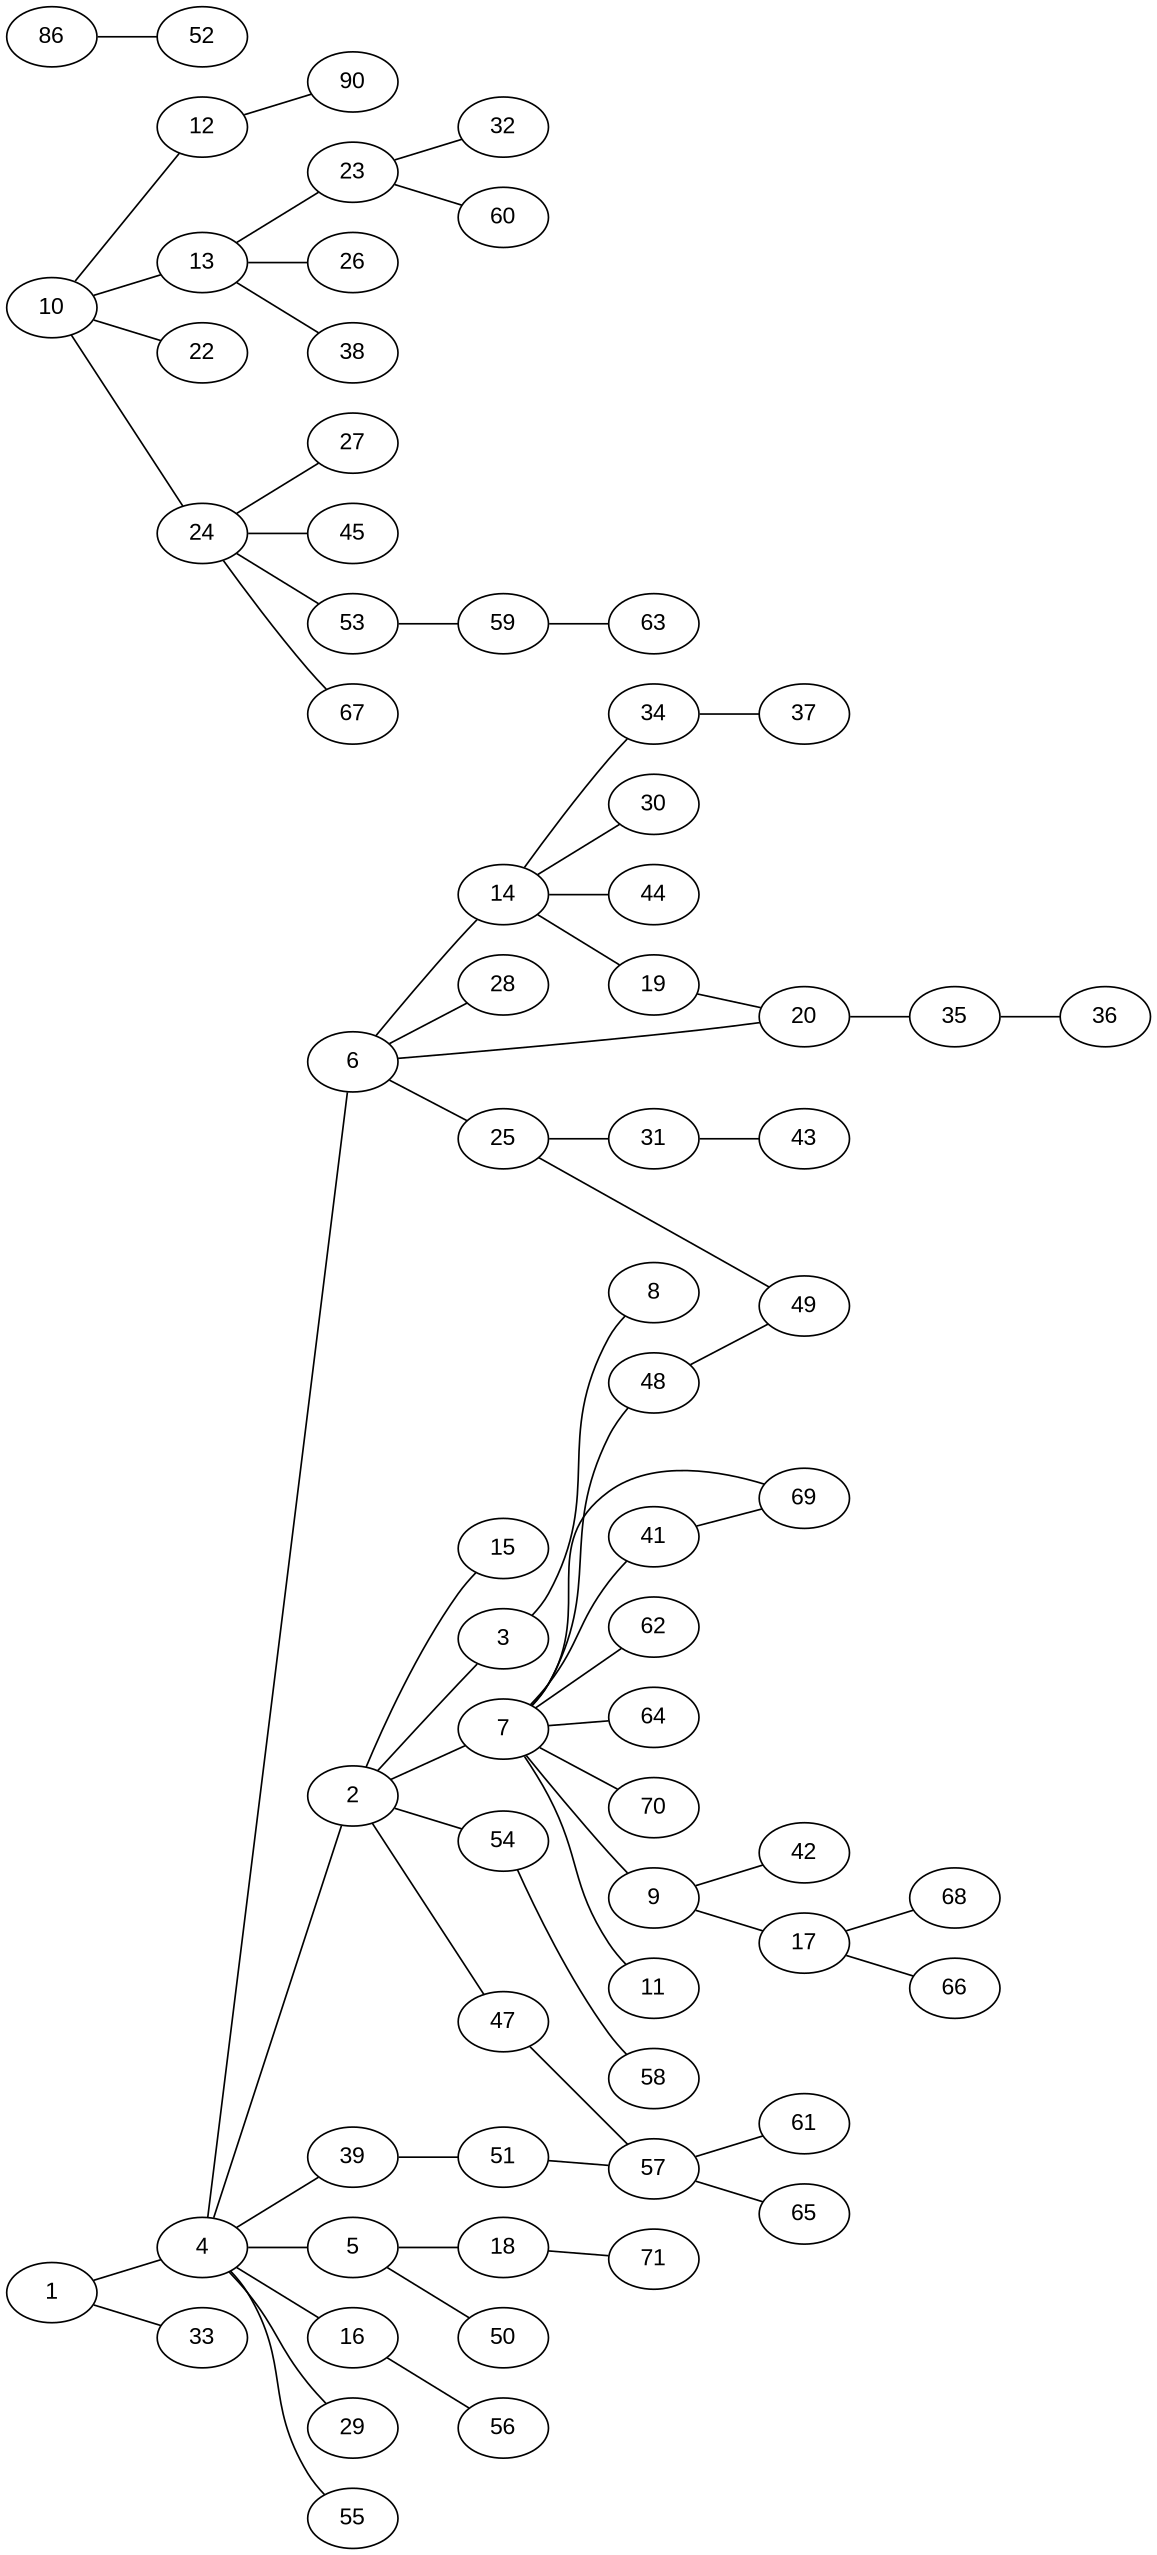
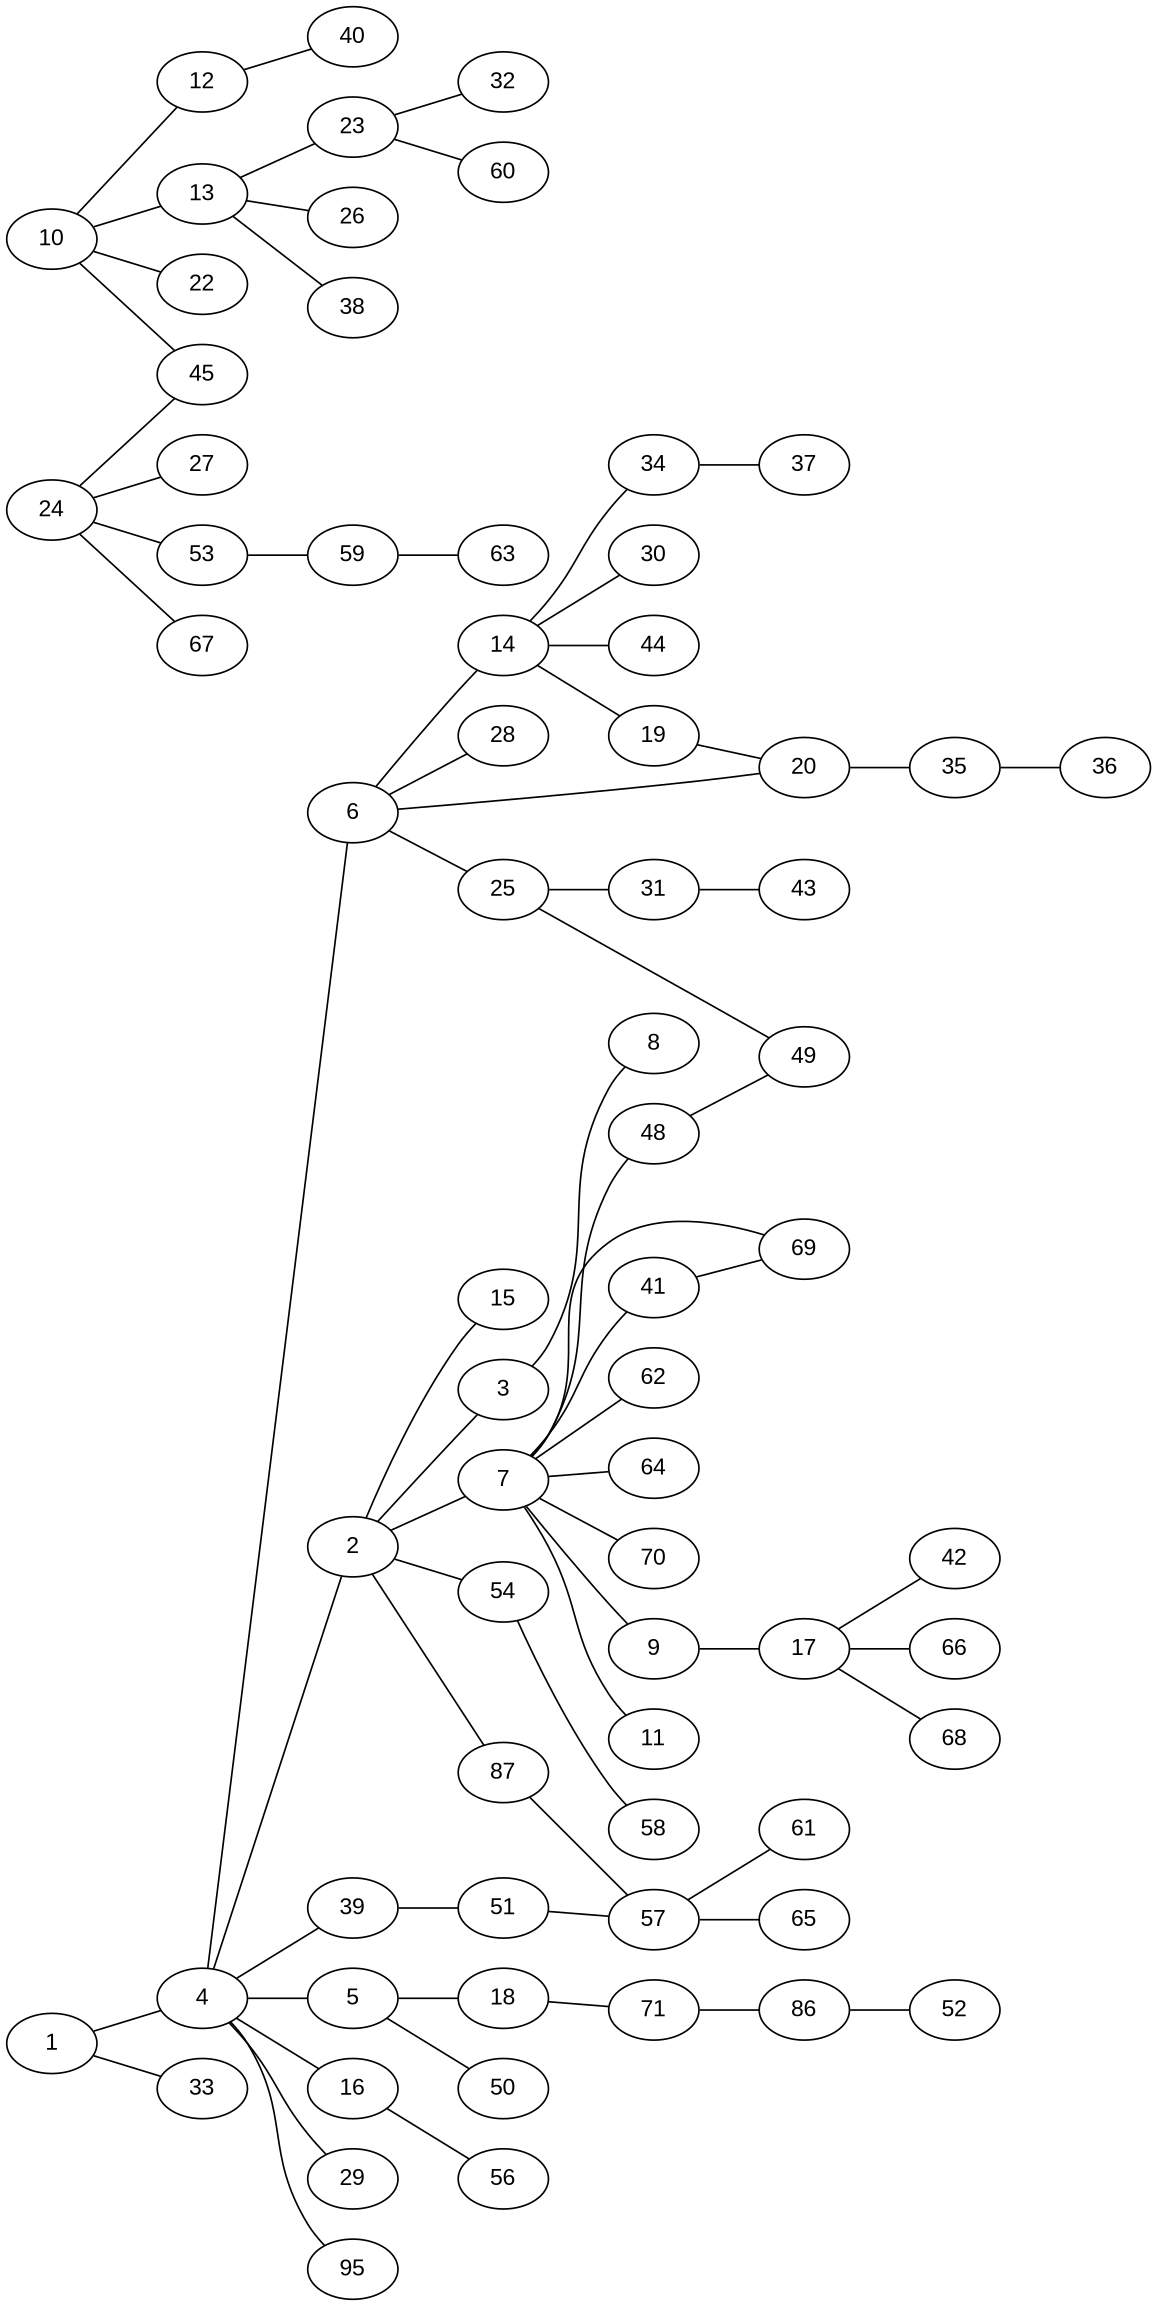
(353, 82) -> (353, 37)
(127, 421) -> (127, 307)
(729, 1875) -> (880, 1604)
none -> (729, 2010)
(503, 2022) -> (503, 1773)
(353, 2518) -> (353, 2269)
